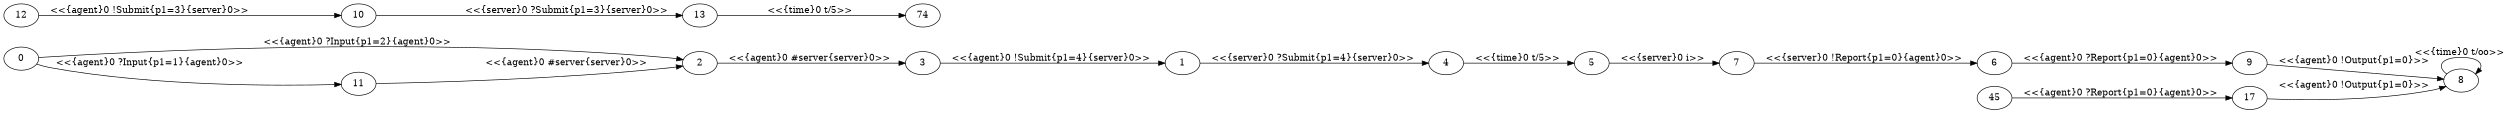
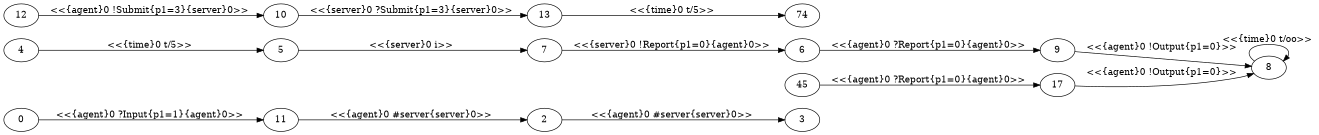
(358, 47) -> none
(1183, 63) -> none
